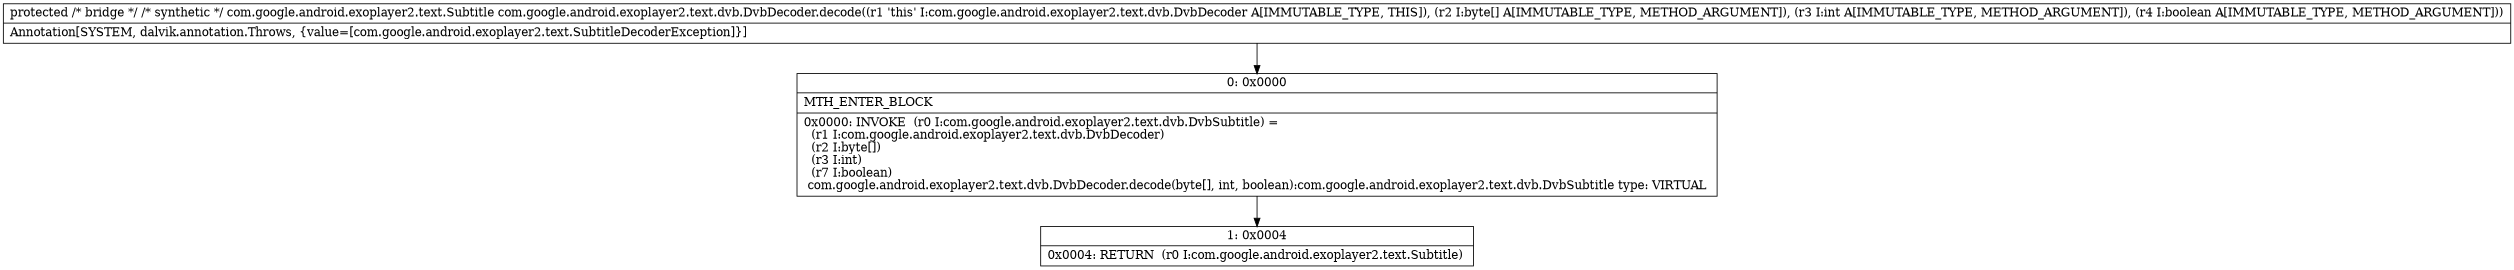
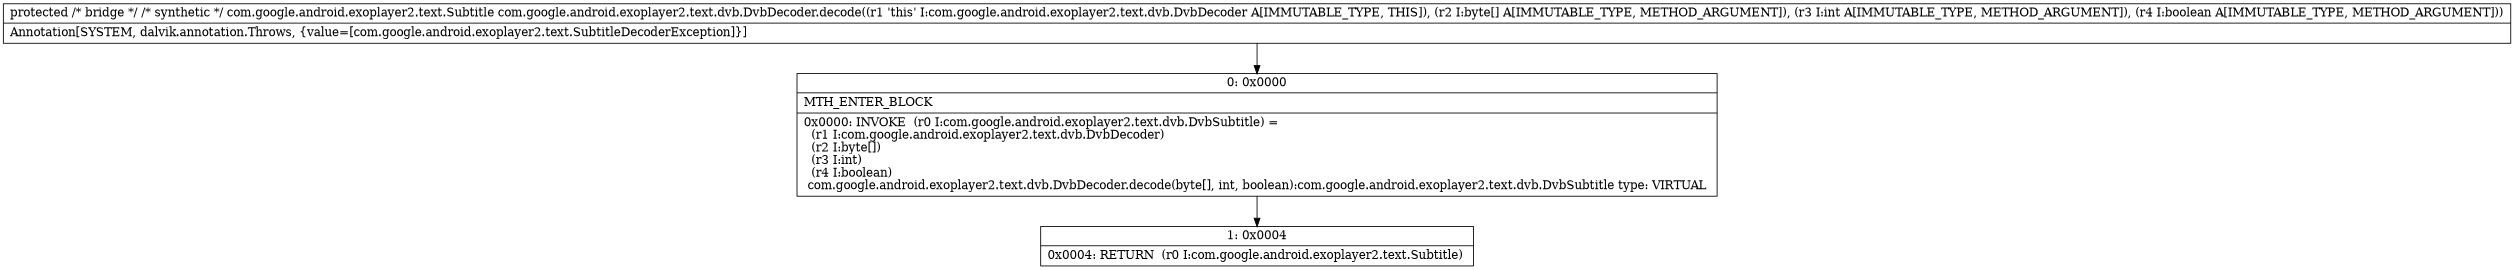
(848, 173) -> (848, 173)
